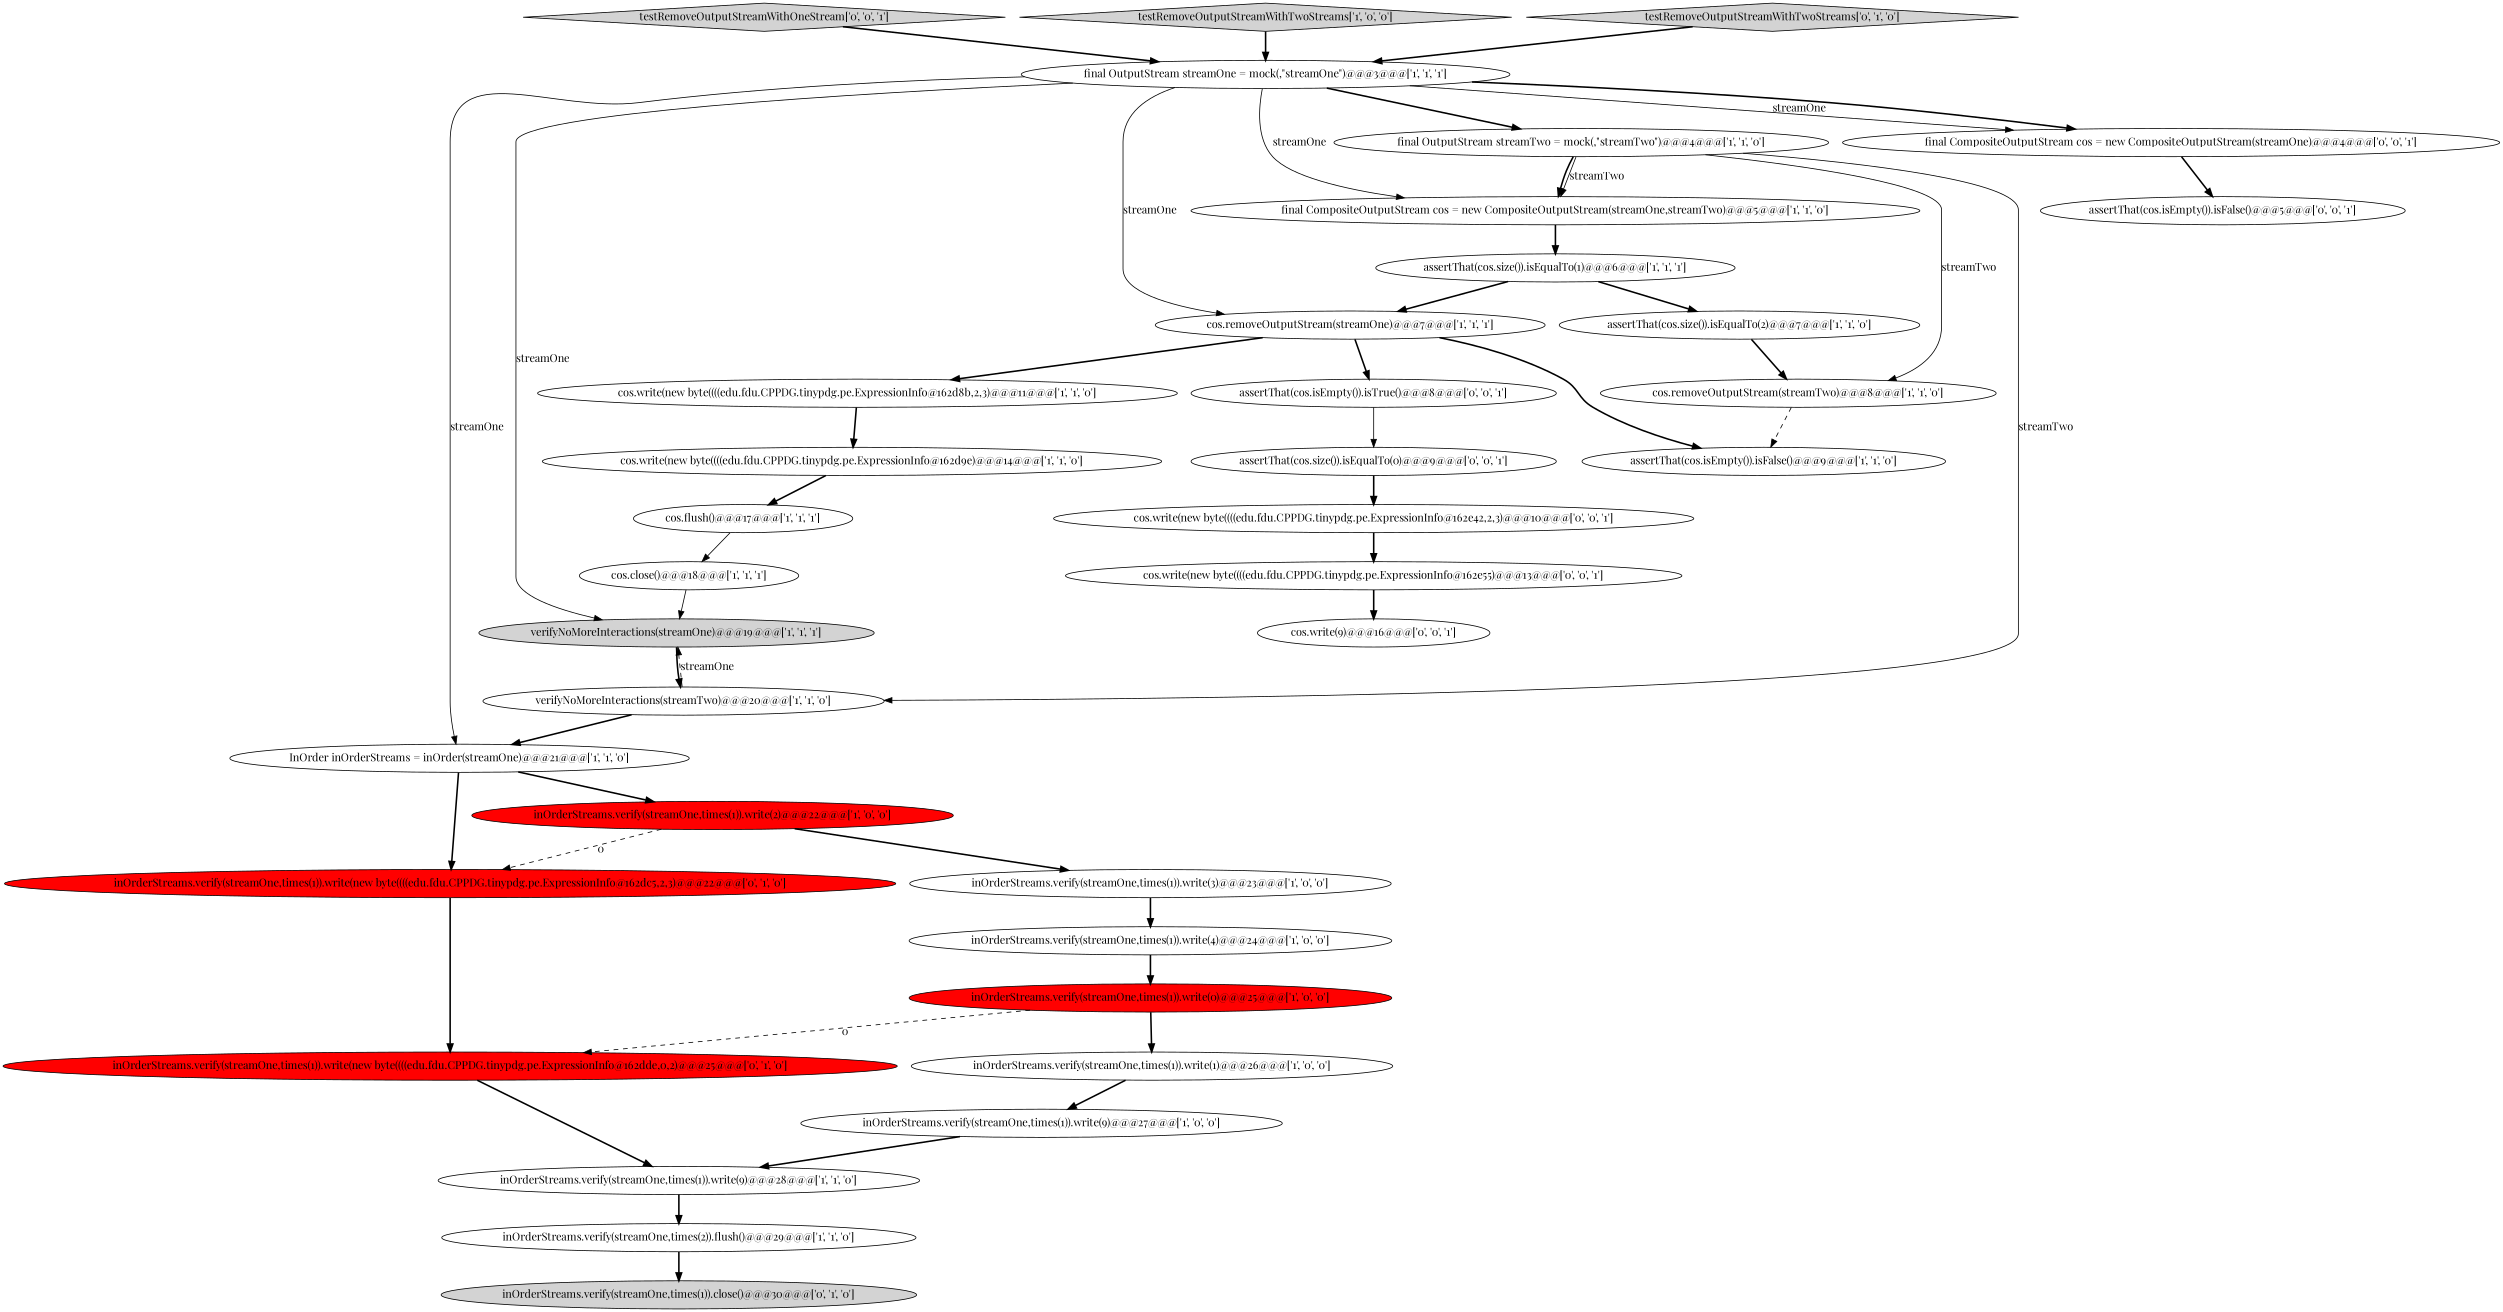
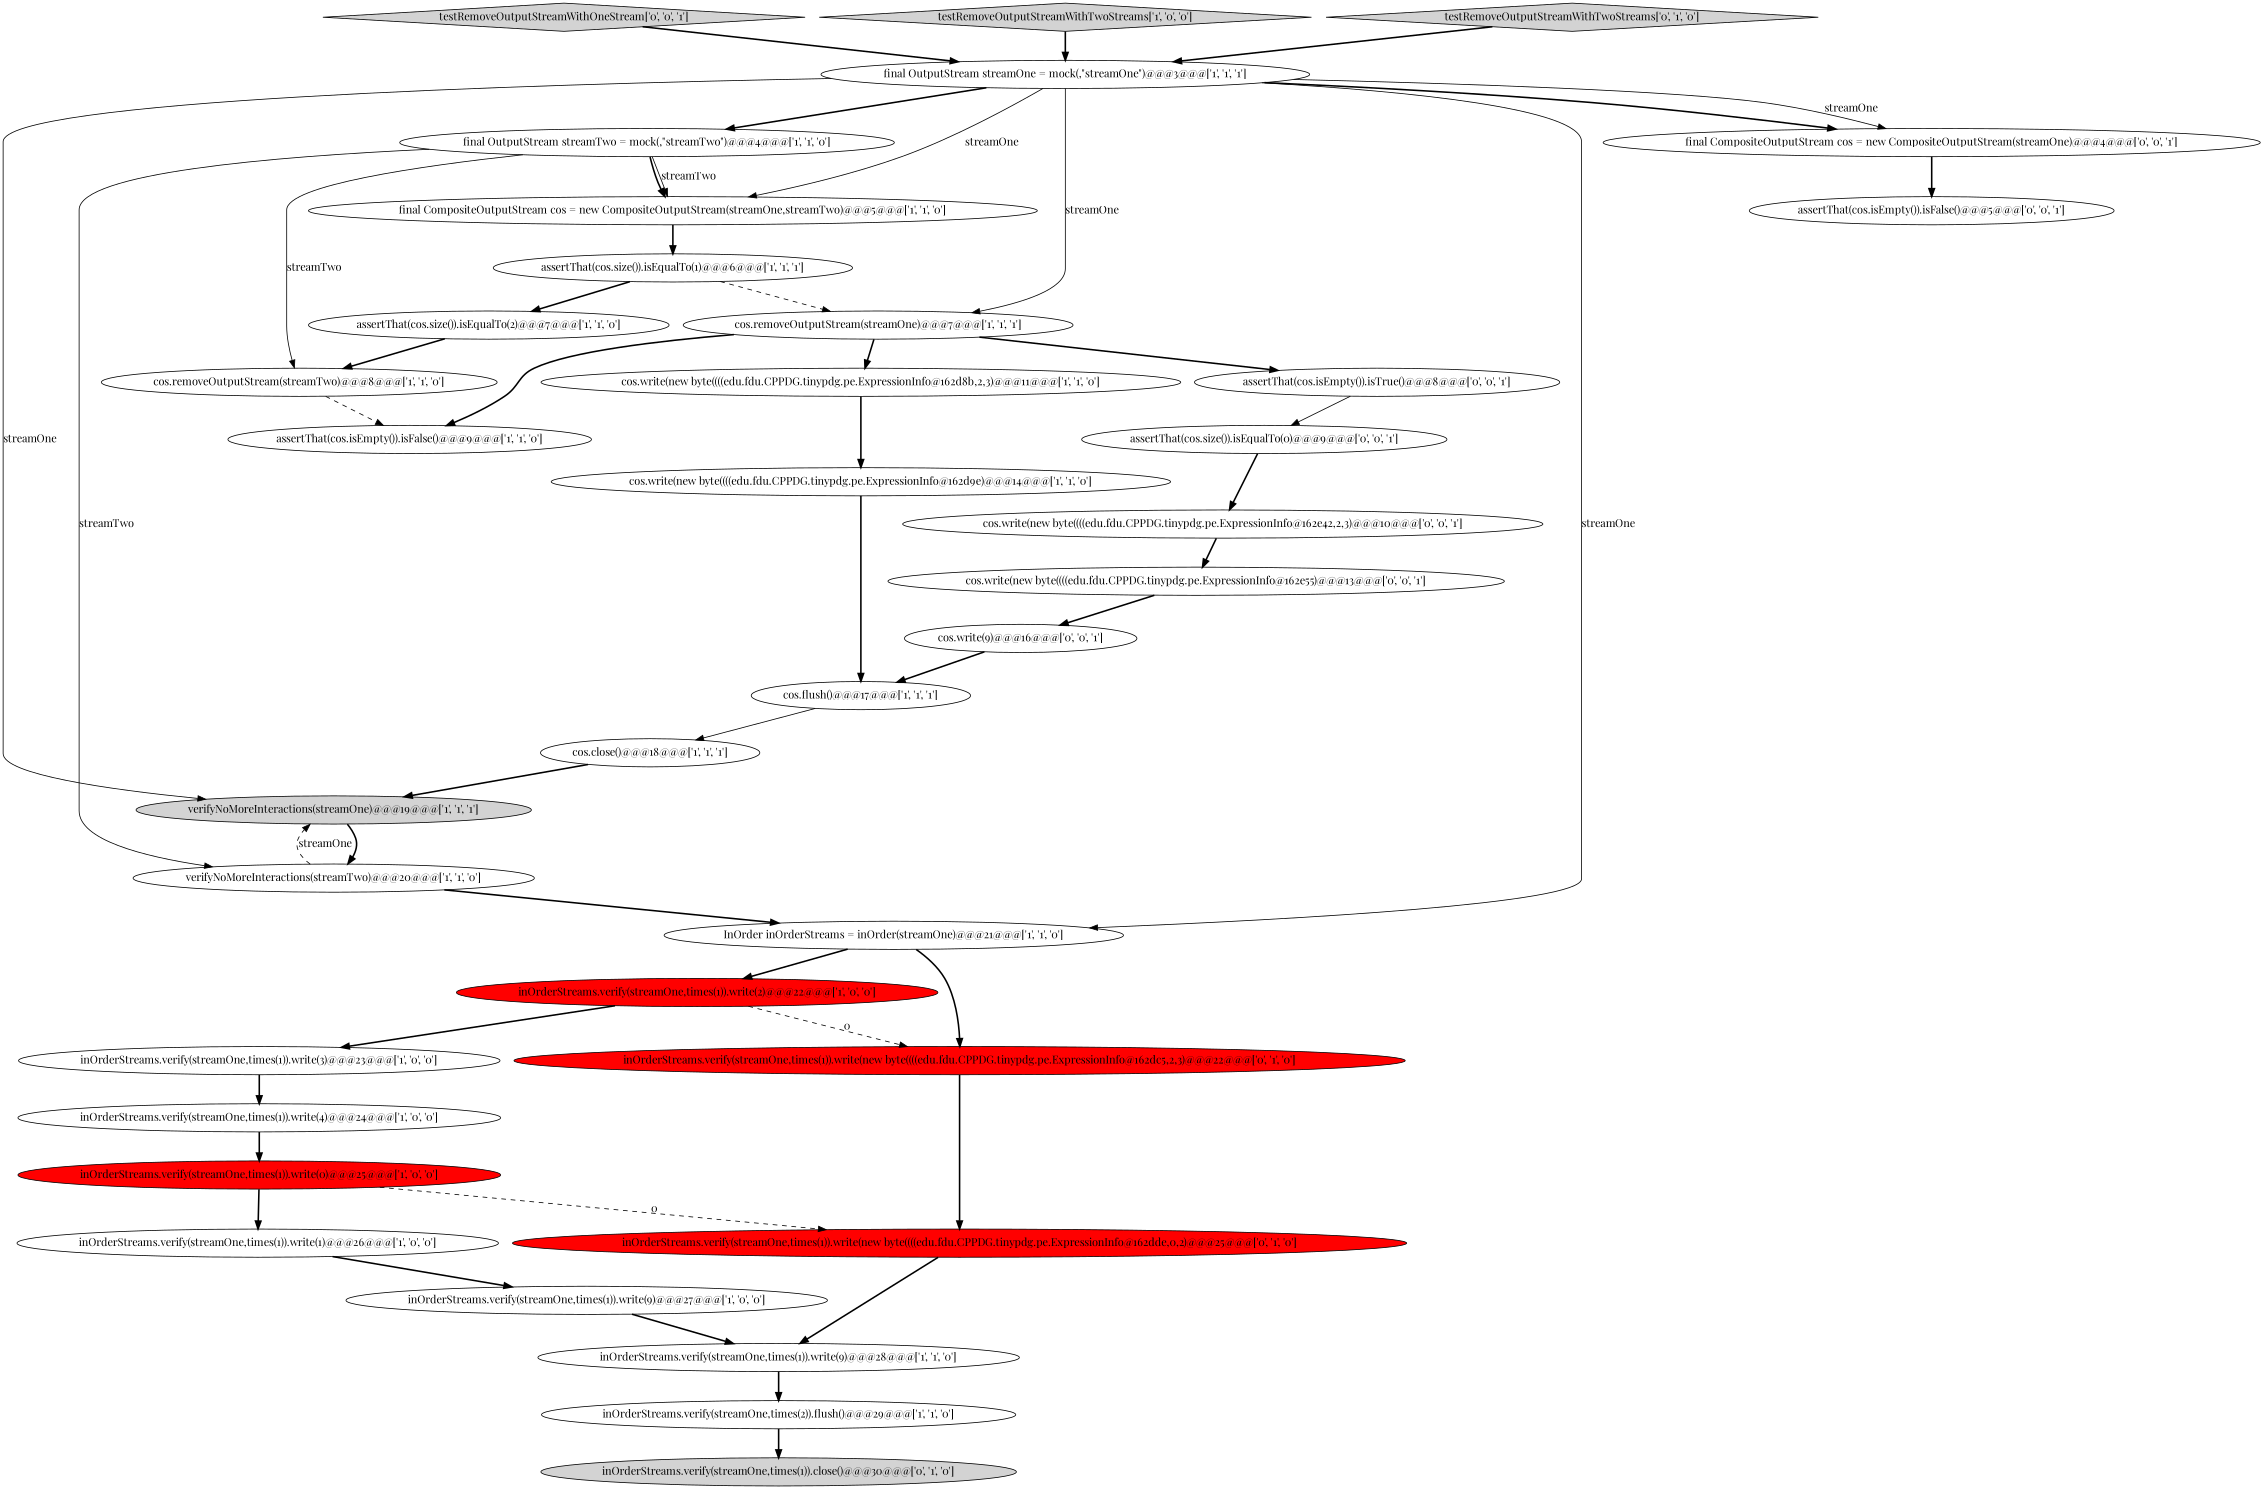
(1457, 295) -> (771, 295)
(684, 600) -> (500, 780)
none -> (945, 666)
